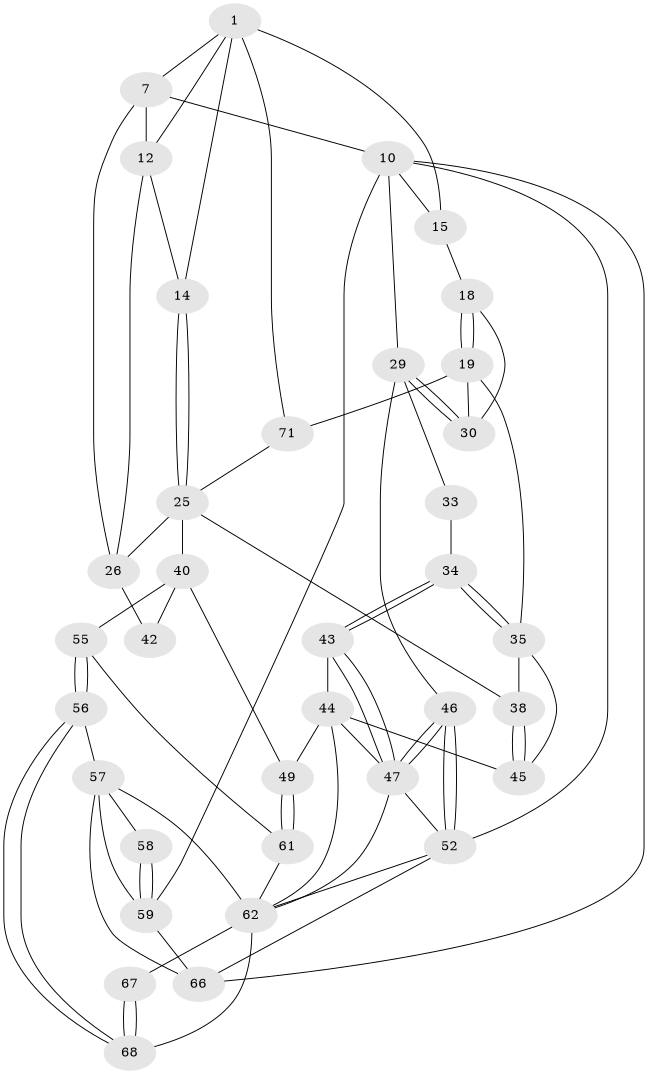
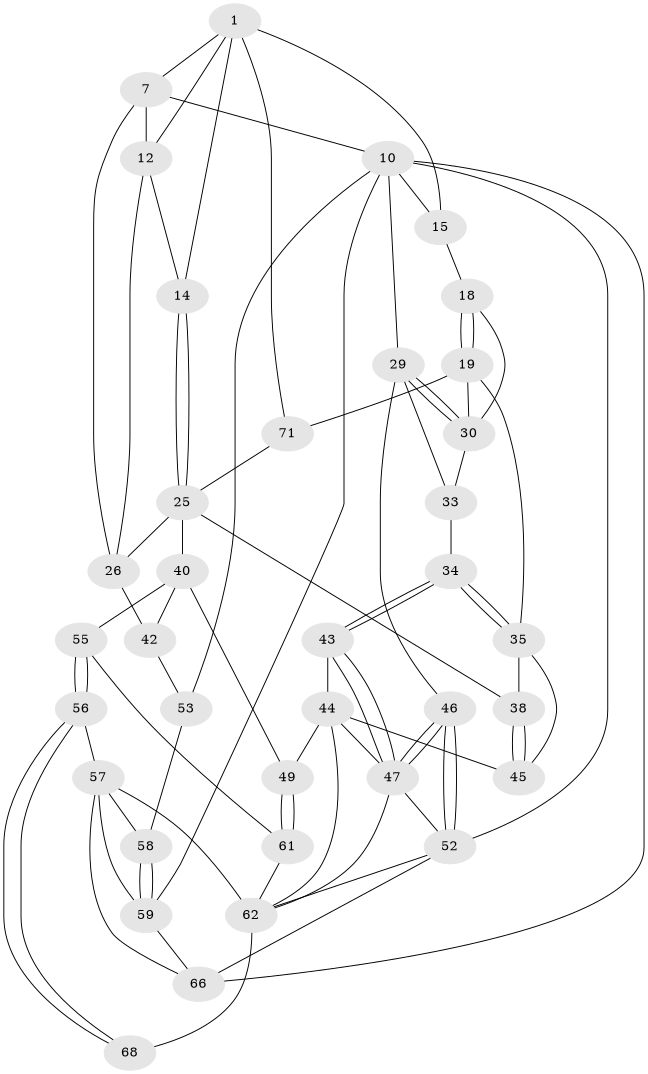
none -> (460, 468)
none -> (186, 709)
(130, 984) -> none
